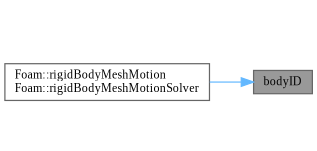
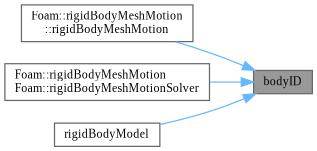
none -> (107, 23)
none -> (107, 135)
